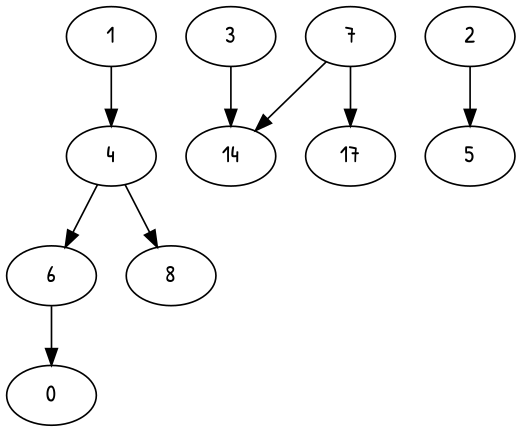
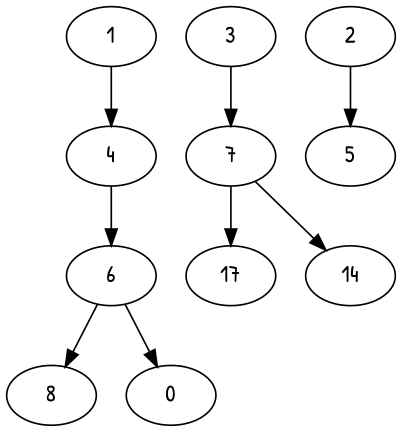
(231, 88) -> (231, 88)
(137, 209) -> (85, 328)
